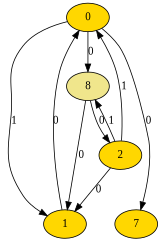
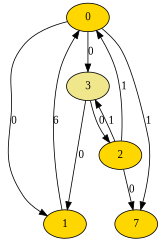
(88, 86) -> (88, 86)
(14, 121) -> (14, 121)
(56, 121) -> (56, 121)
(148, 121) -> (148, 121)
(95, 187) -> (127, 186)
